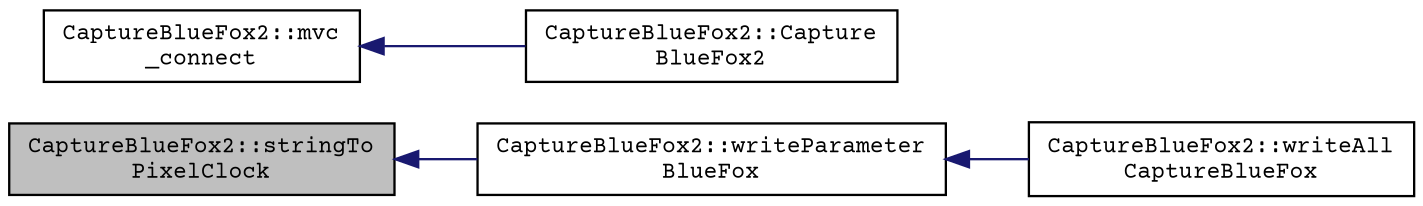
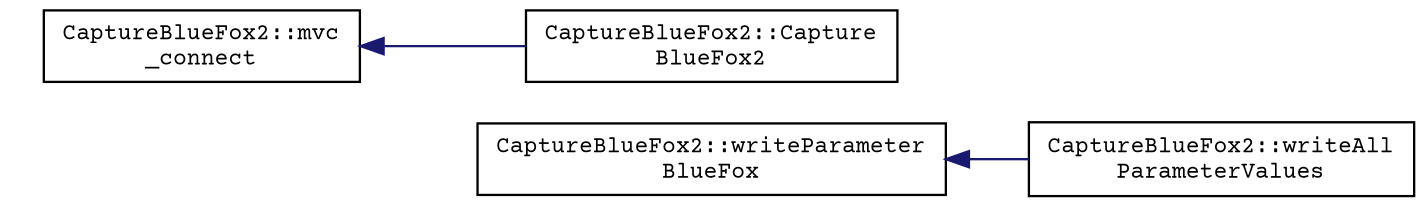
(202, 159) -> none
(1222, 159) -> (1222, 159)
